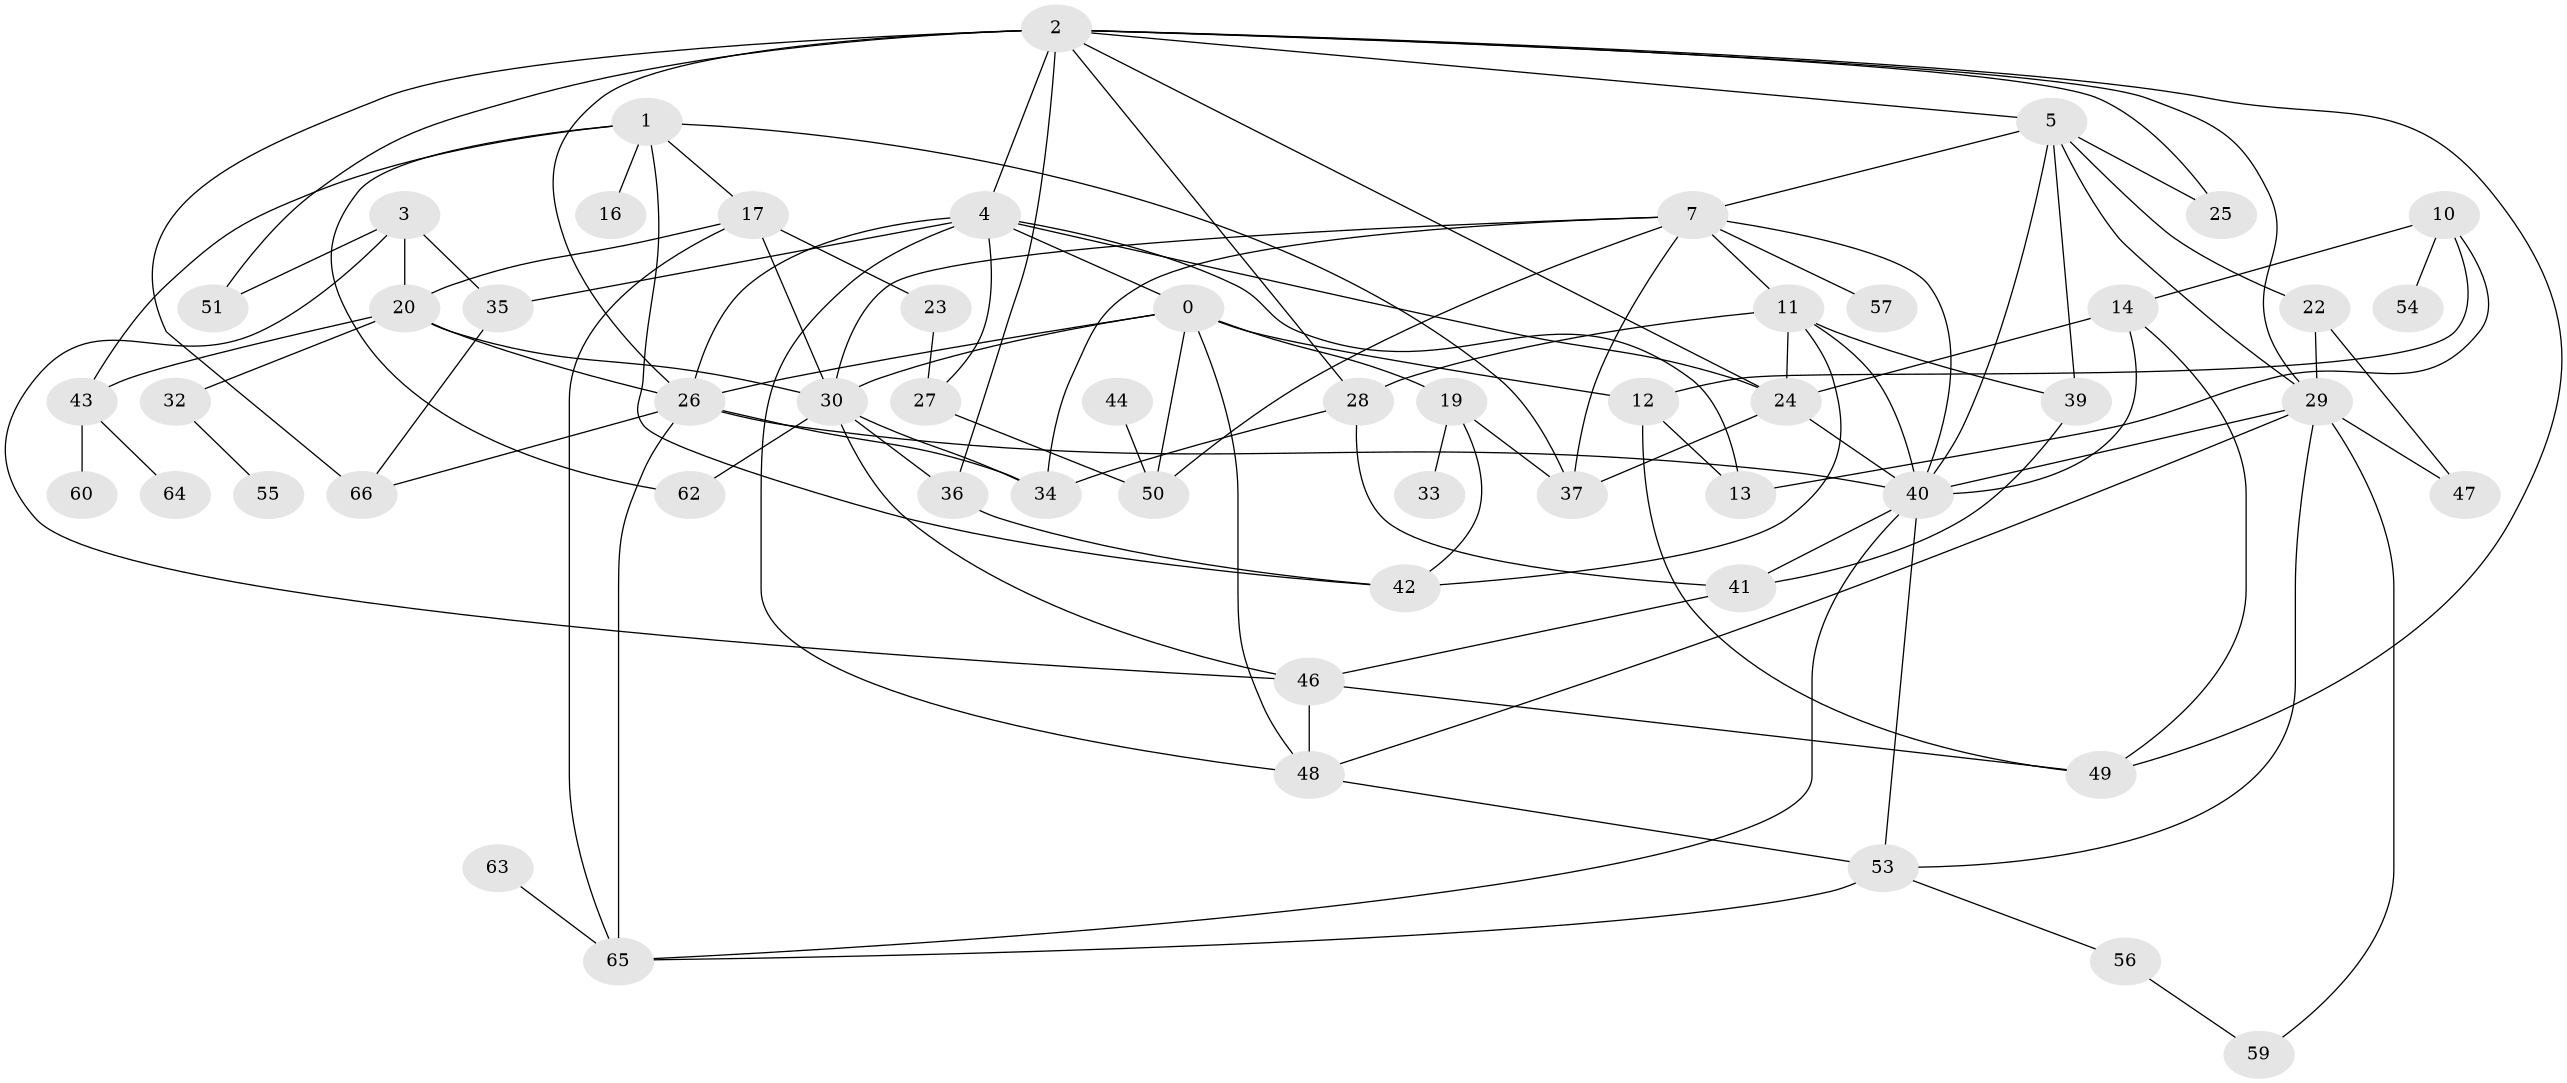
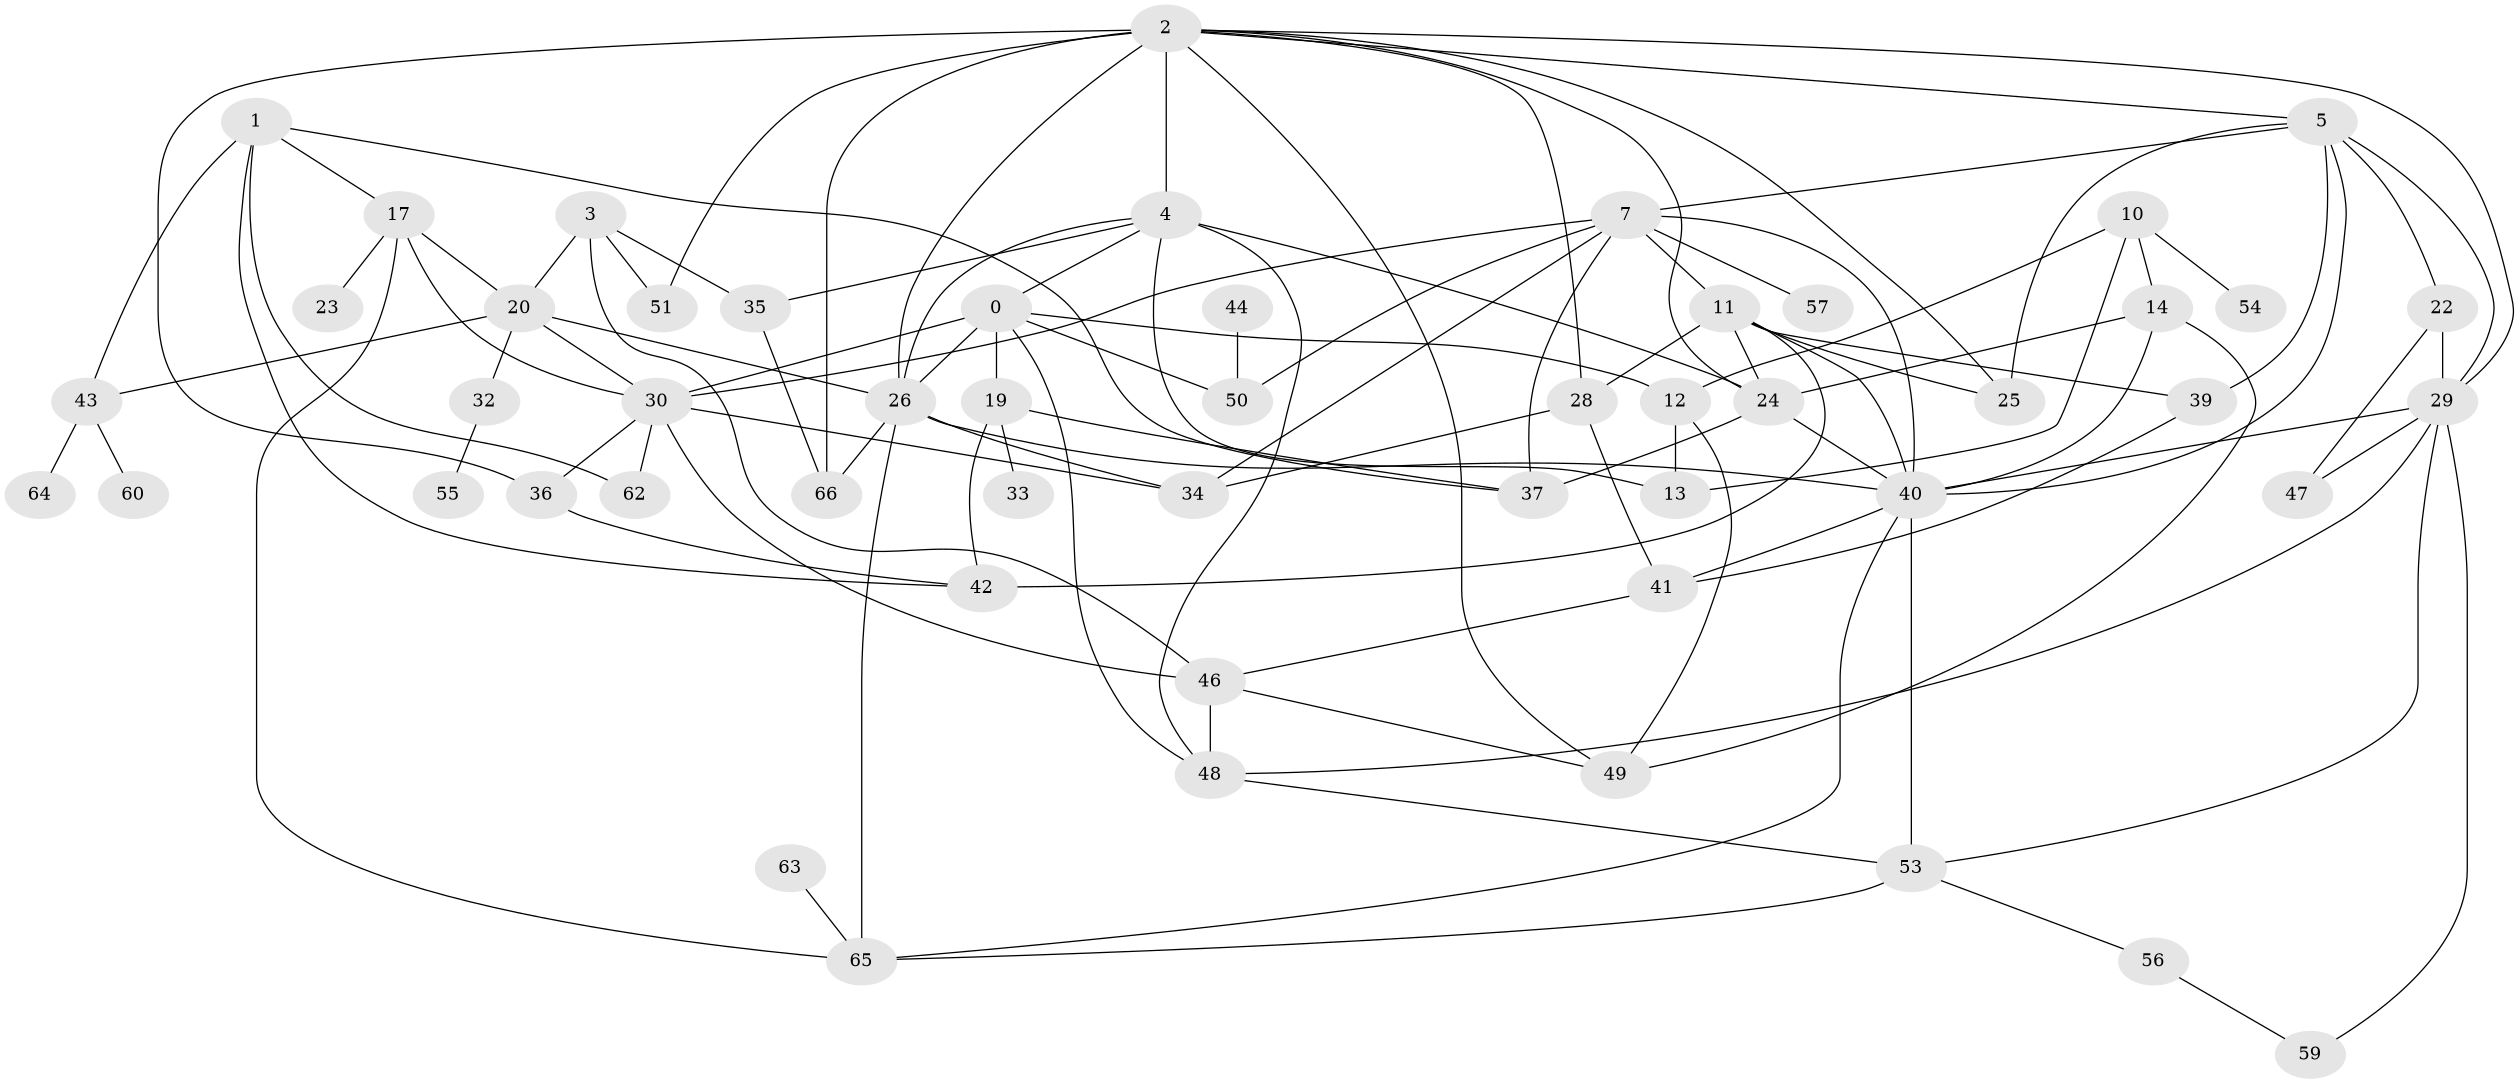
(611, 215) -> none
none -> (1863, 362)
(926, 402) -> none
